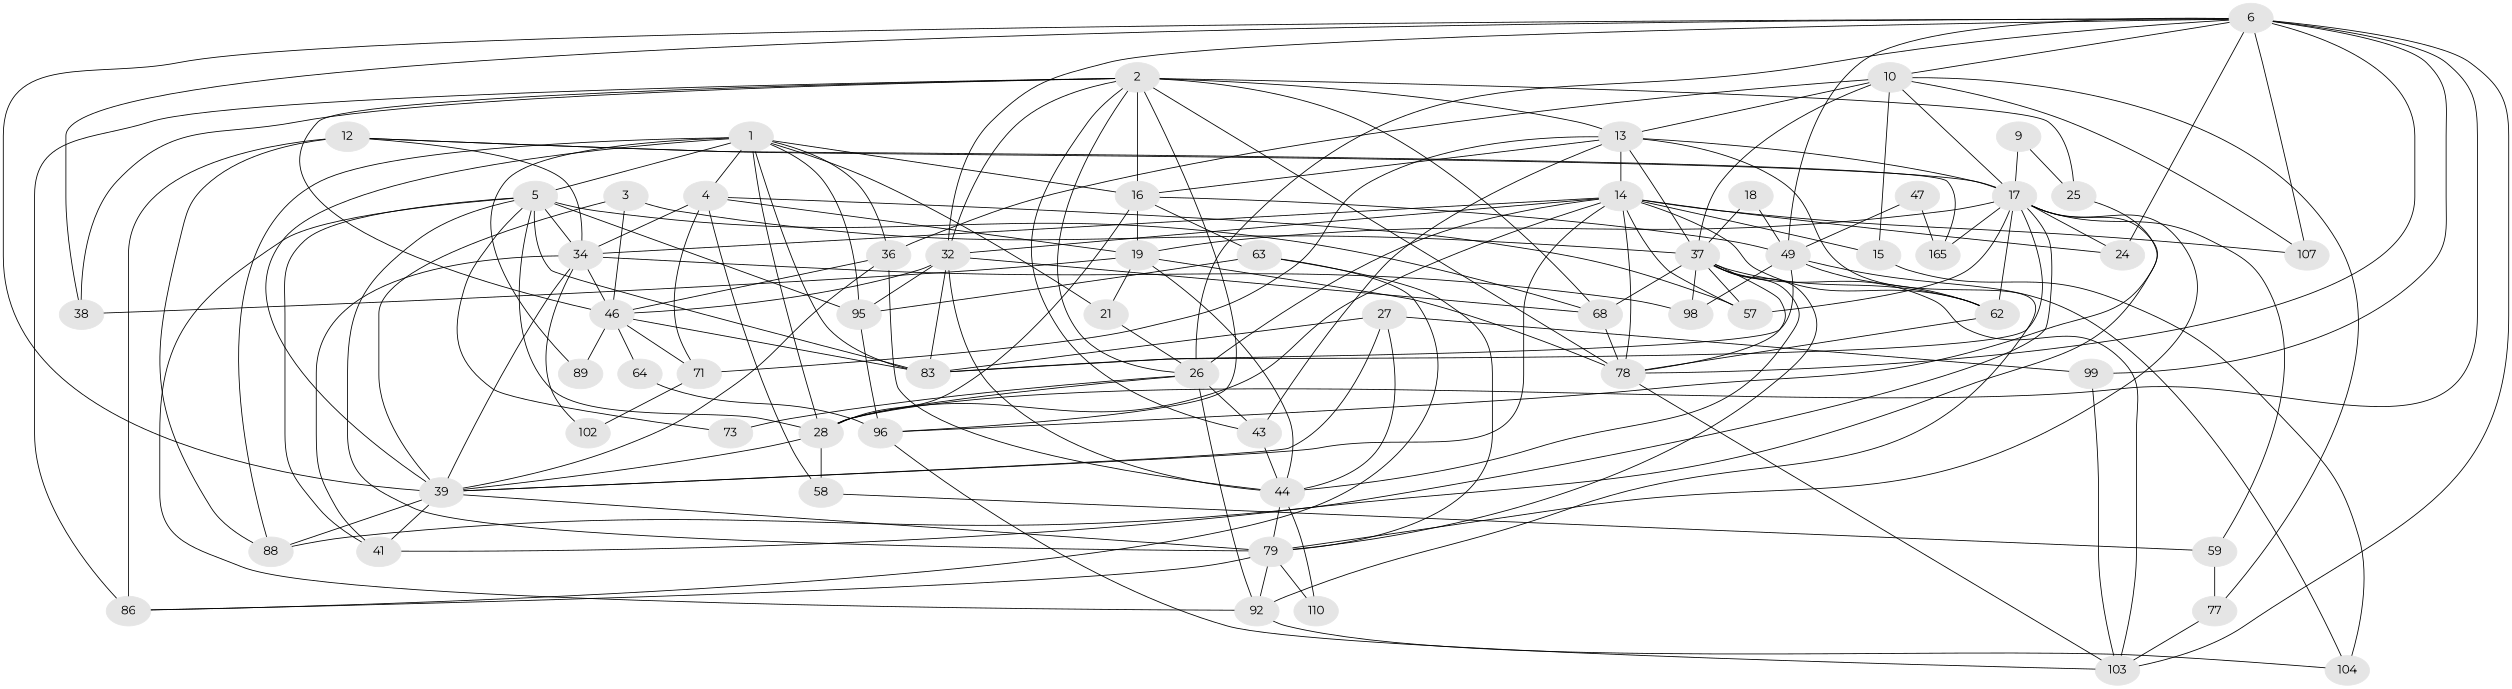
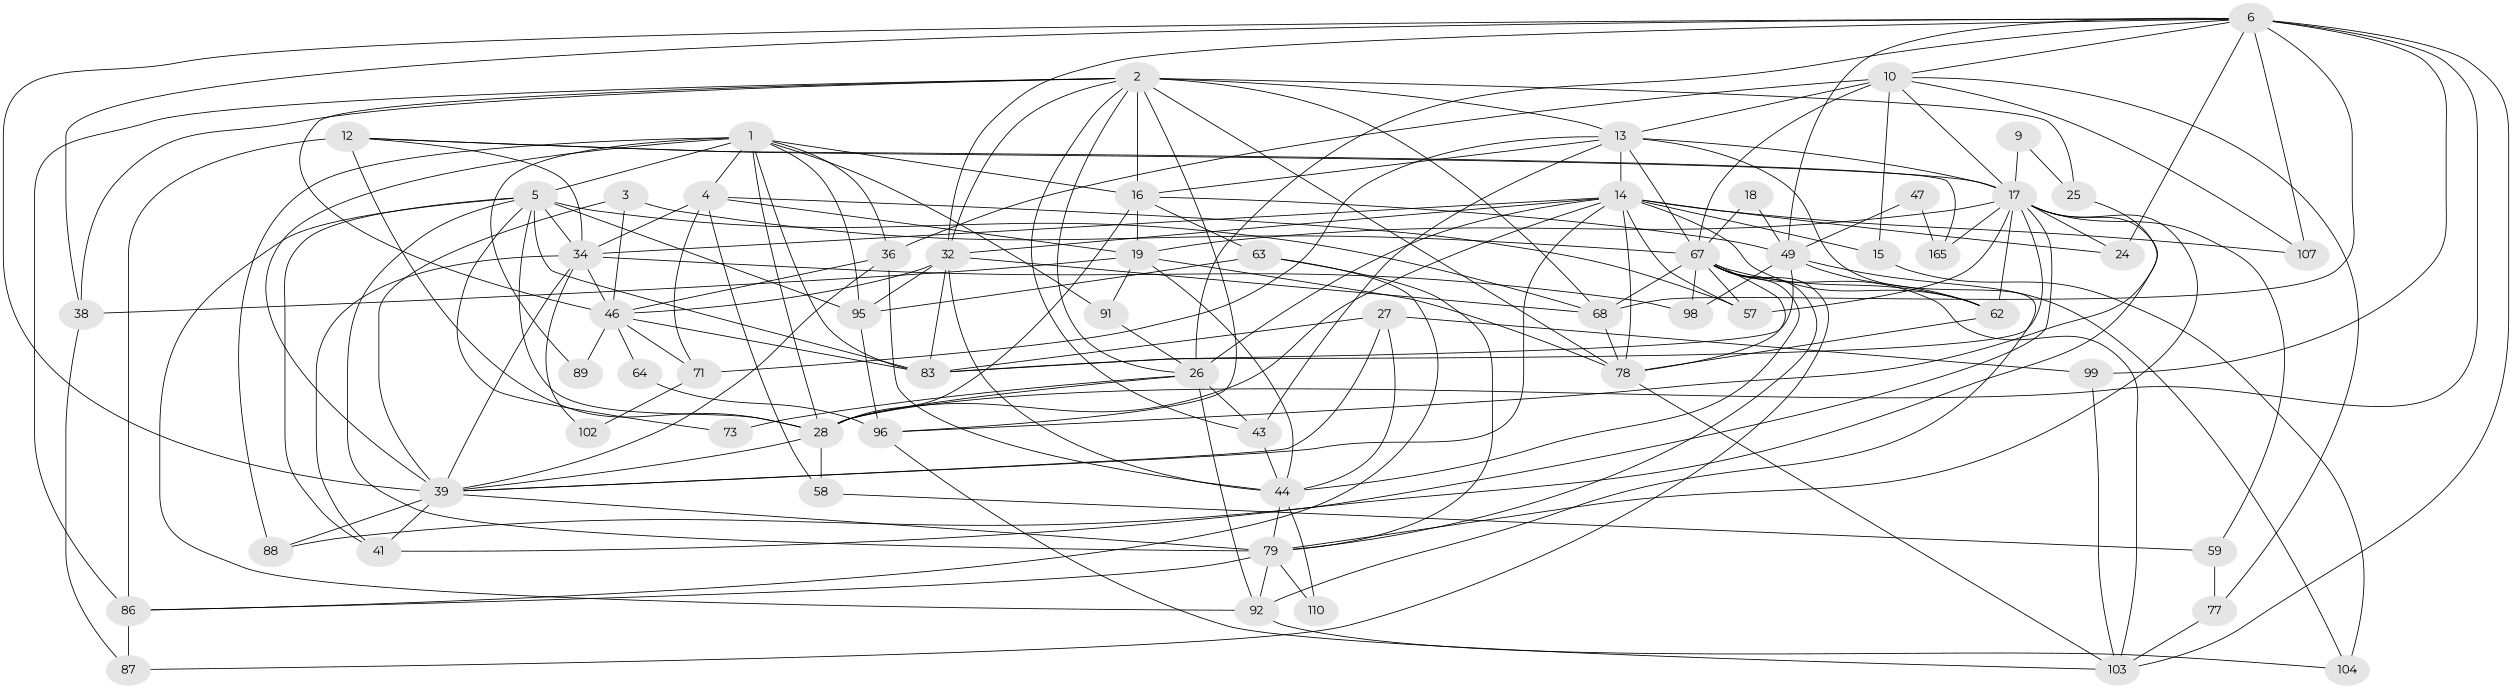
(1697, 255) -> (1697, 255)
(167, 297) -> (520, 383)
(1106, 315) -> (1106, 315)
(2207, 323) -> (2146, 297)
none -> (128, 670)
